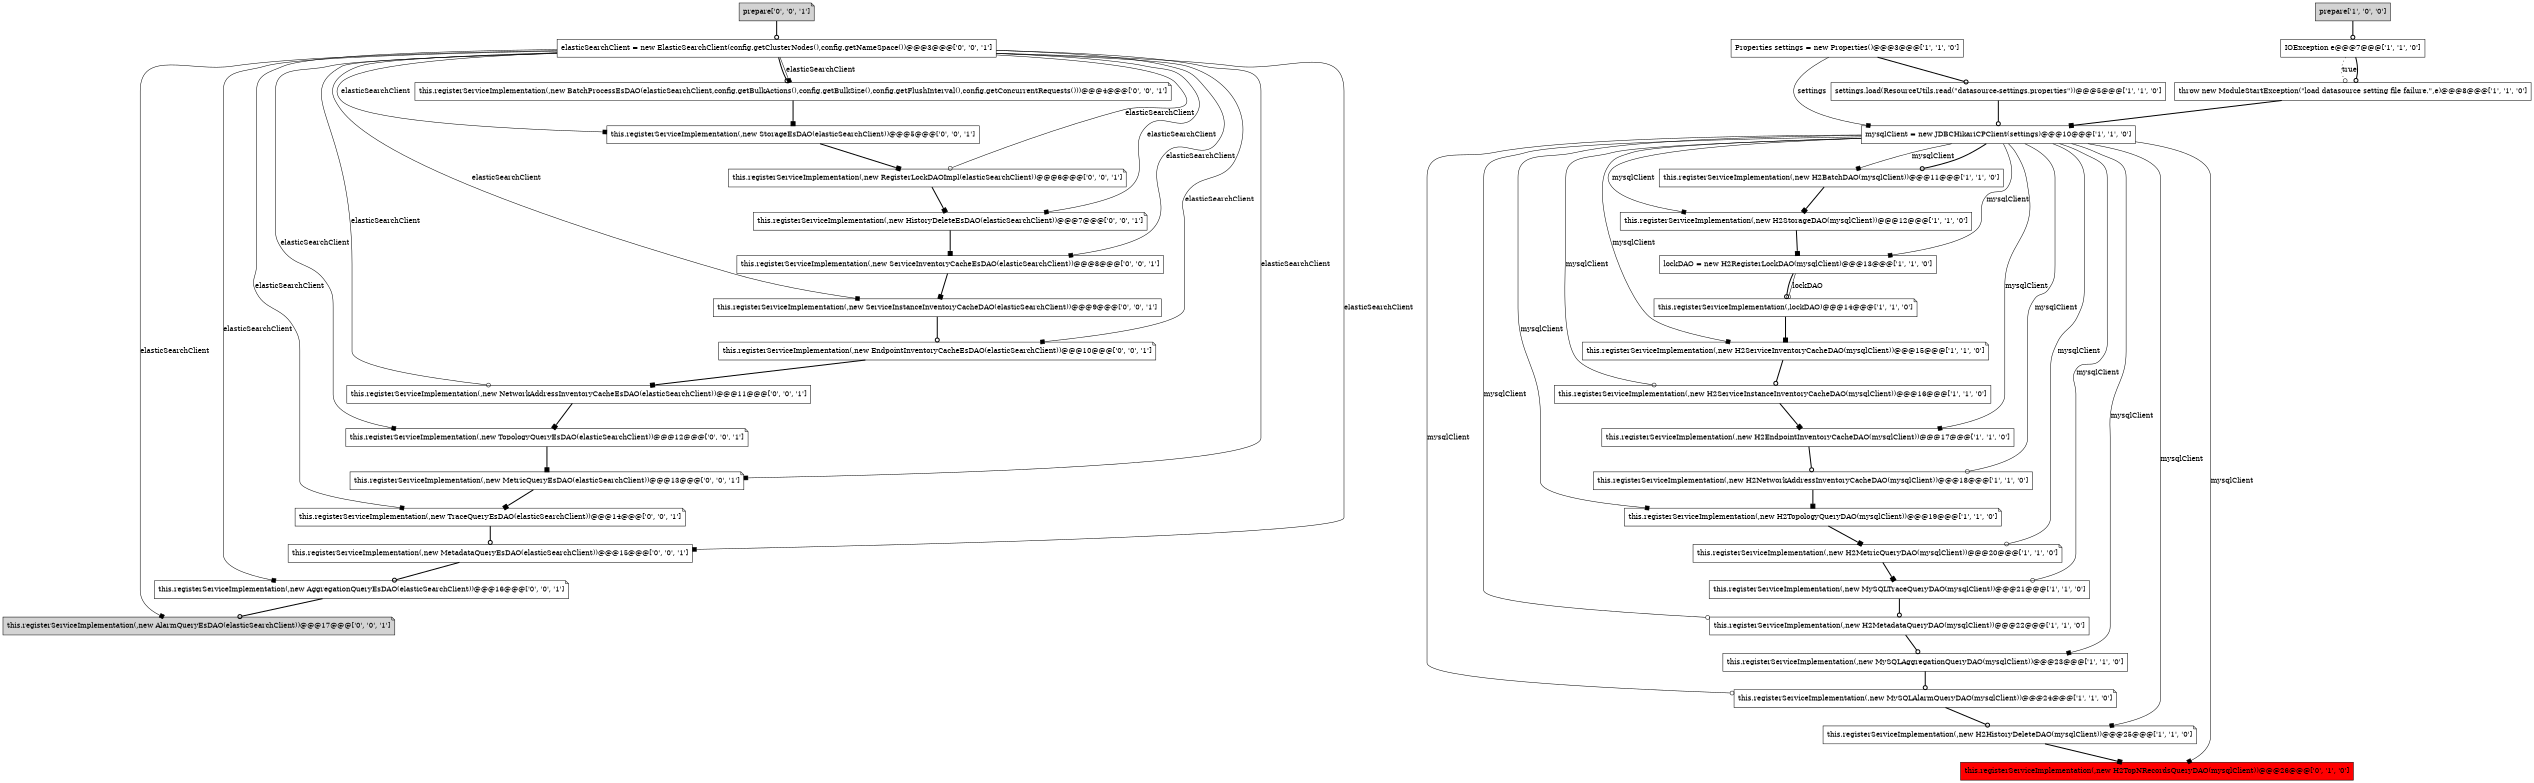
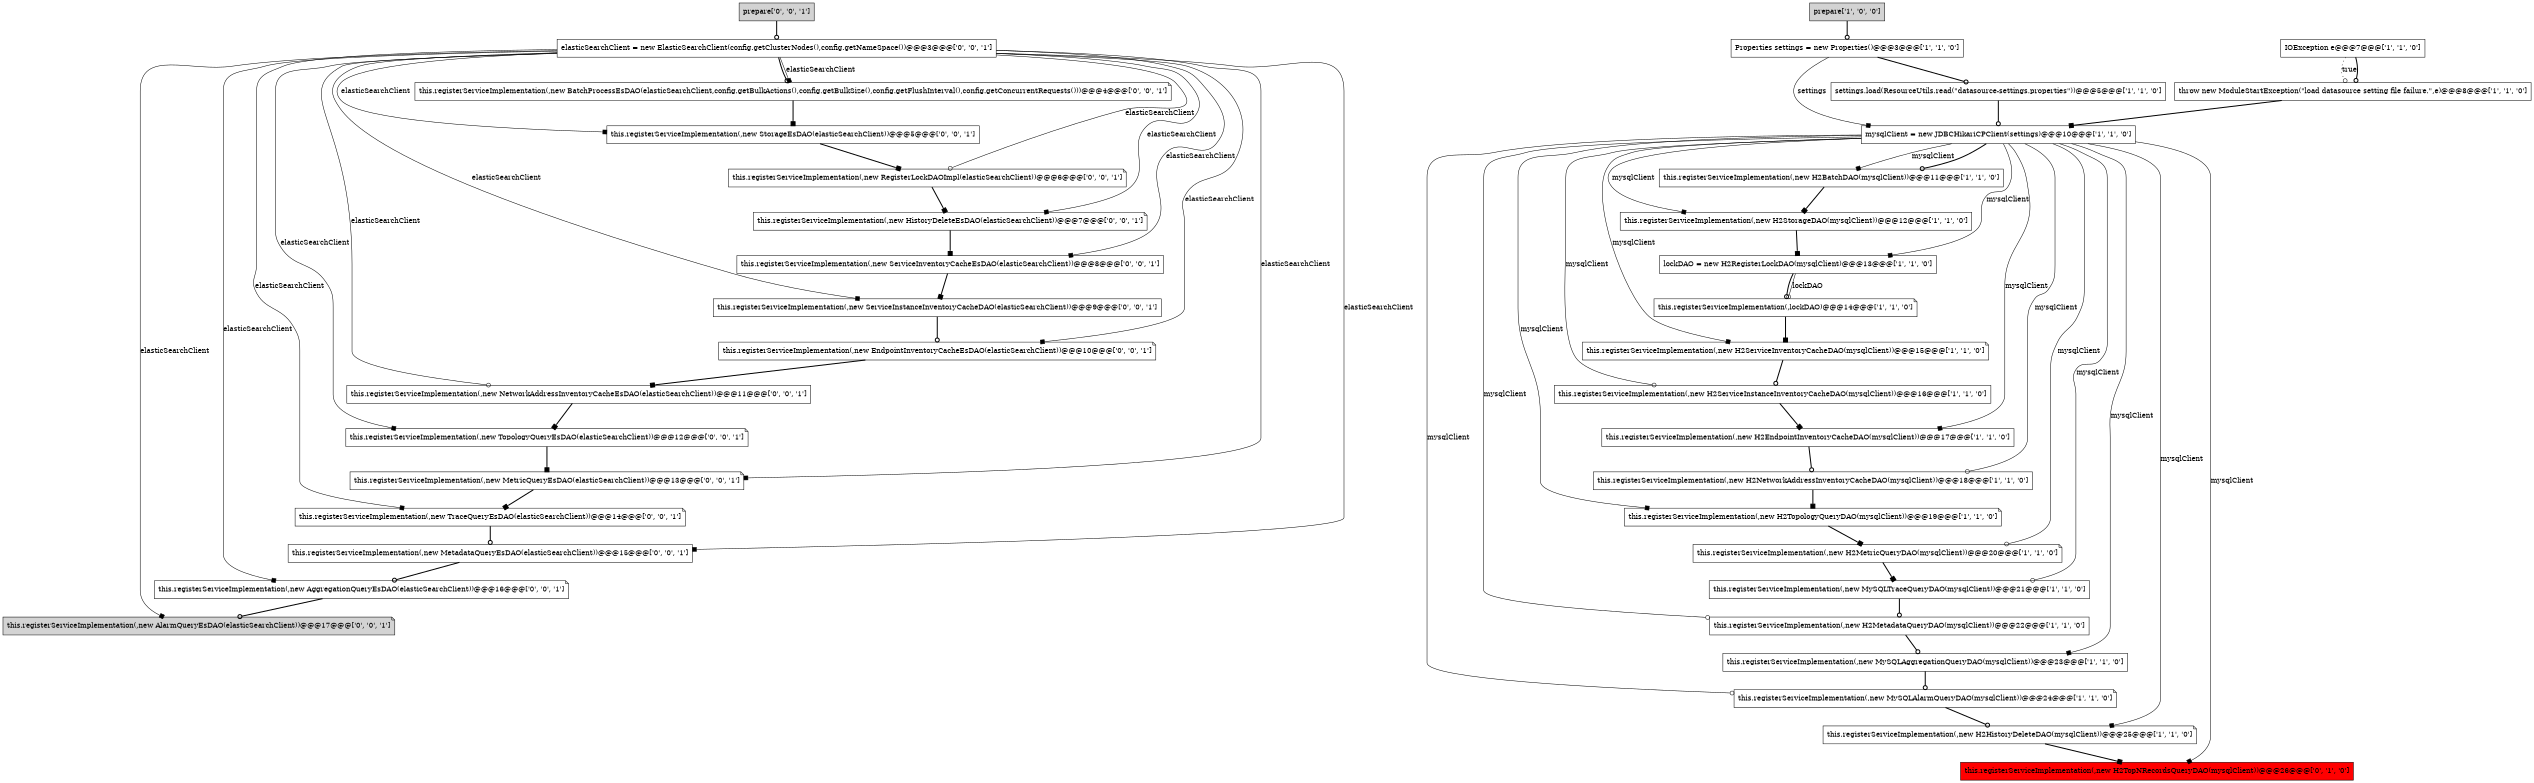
(777, 12) -> (777, 12)
(2353, 28) -> (1847, 28)
